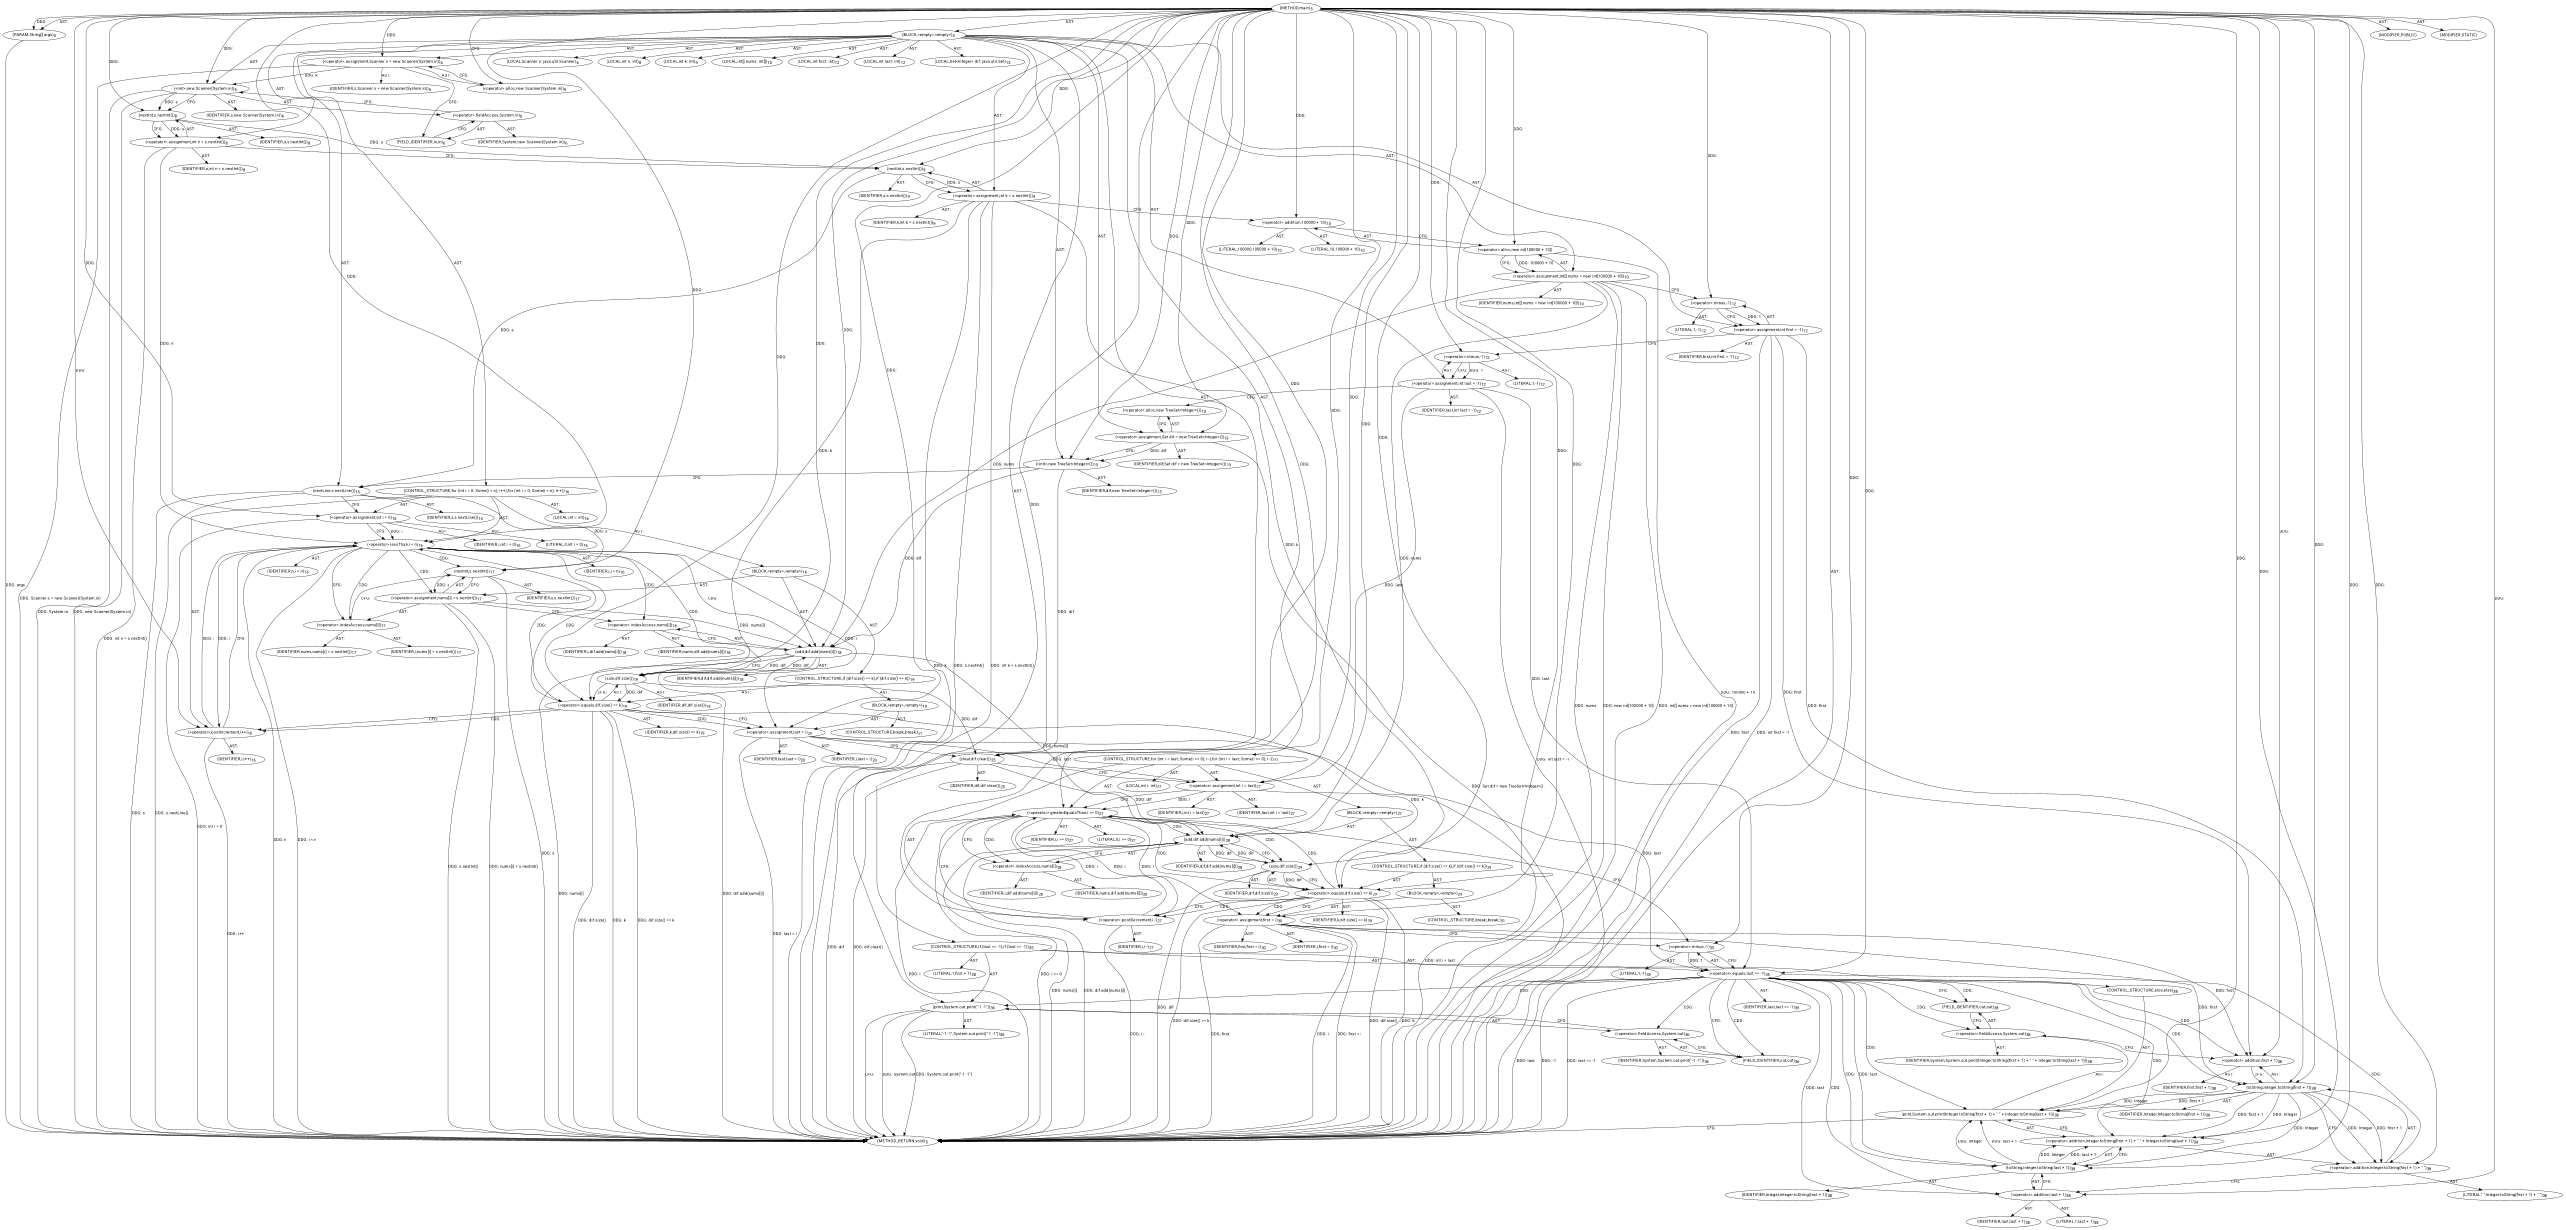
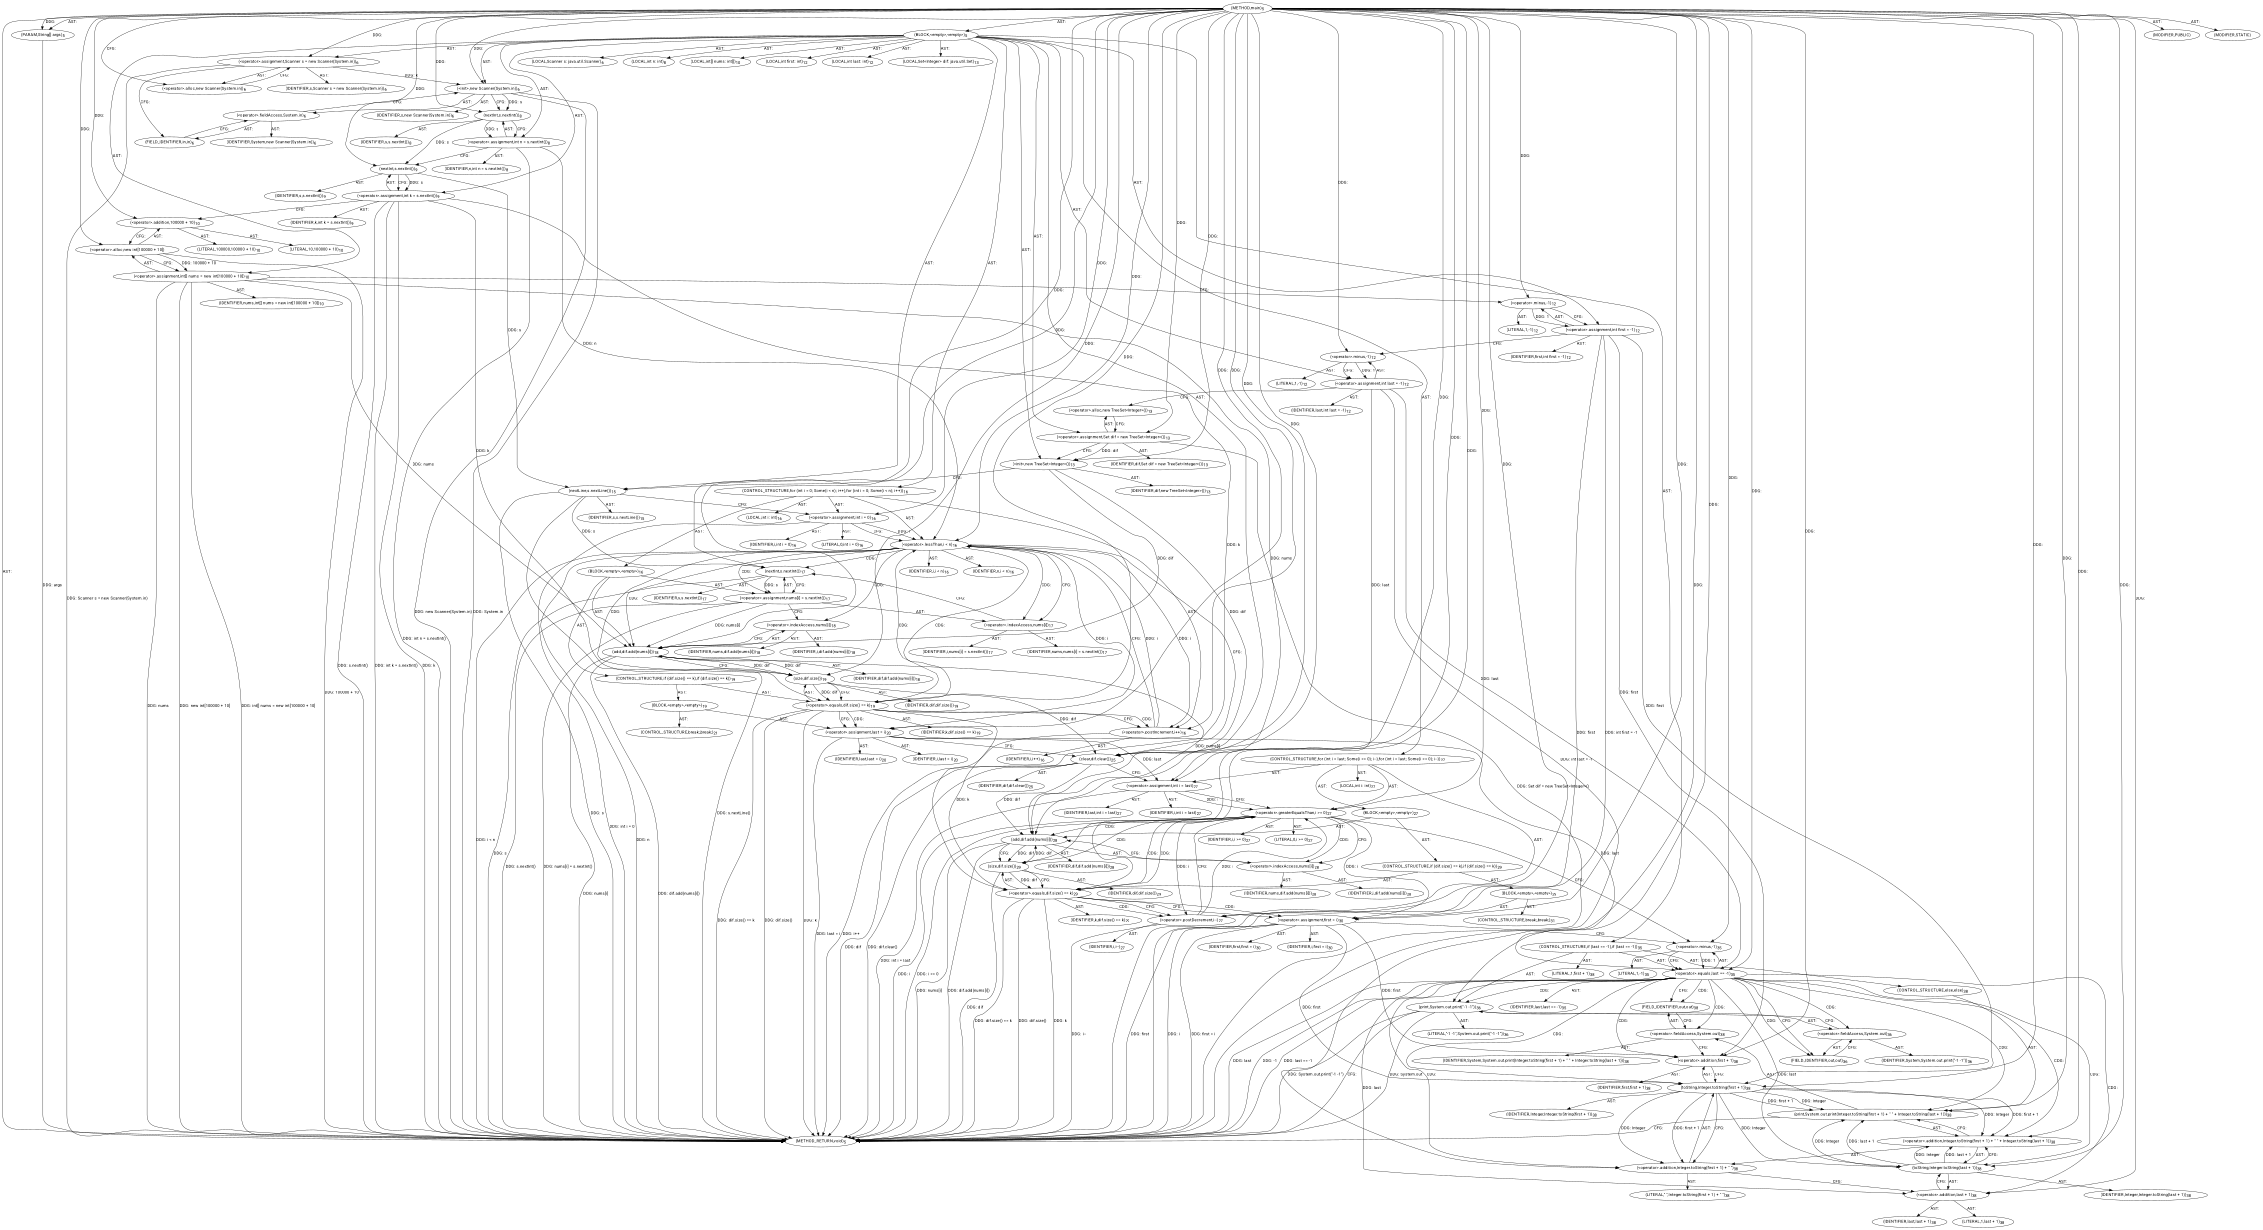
(680, 62) -> none
none -> (1194, 610)
